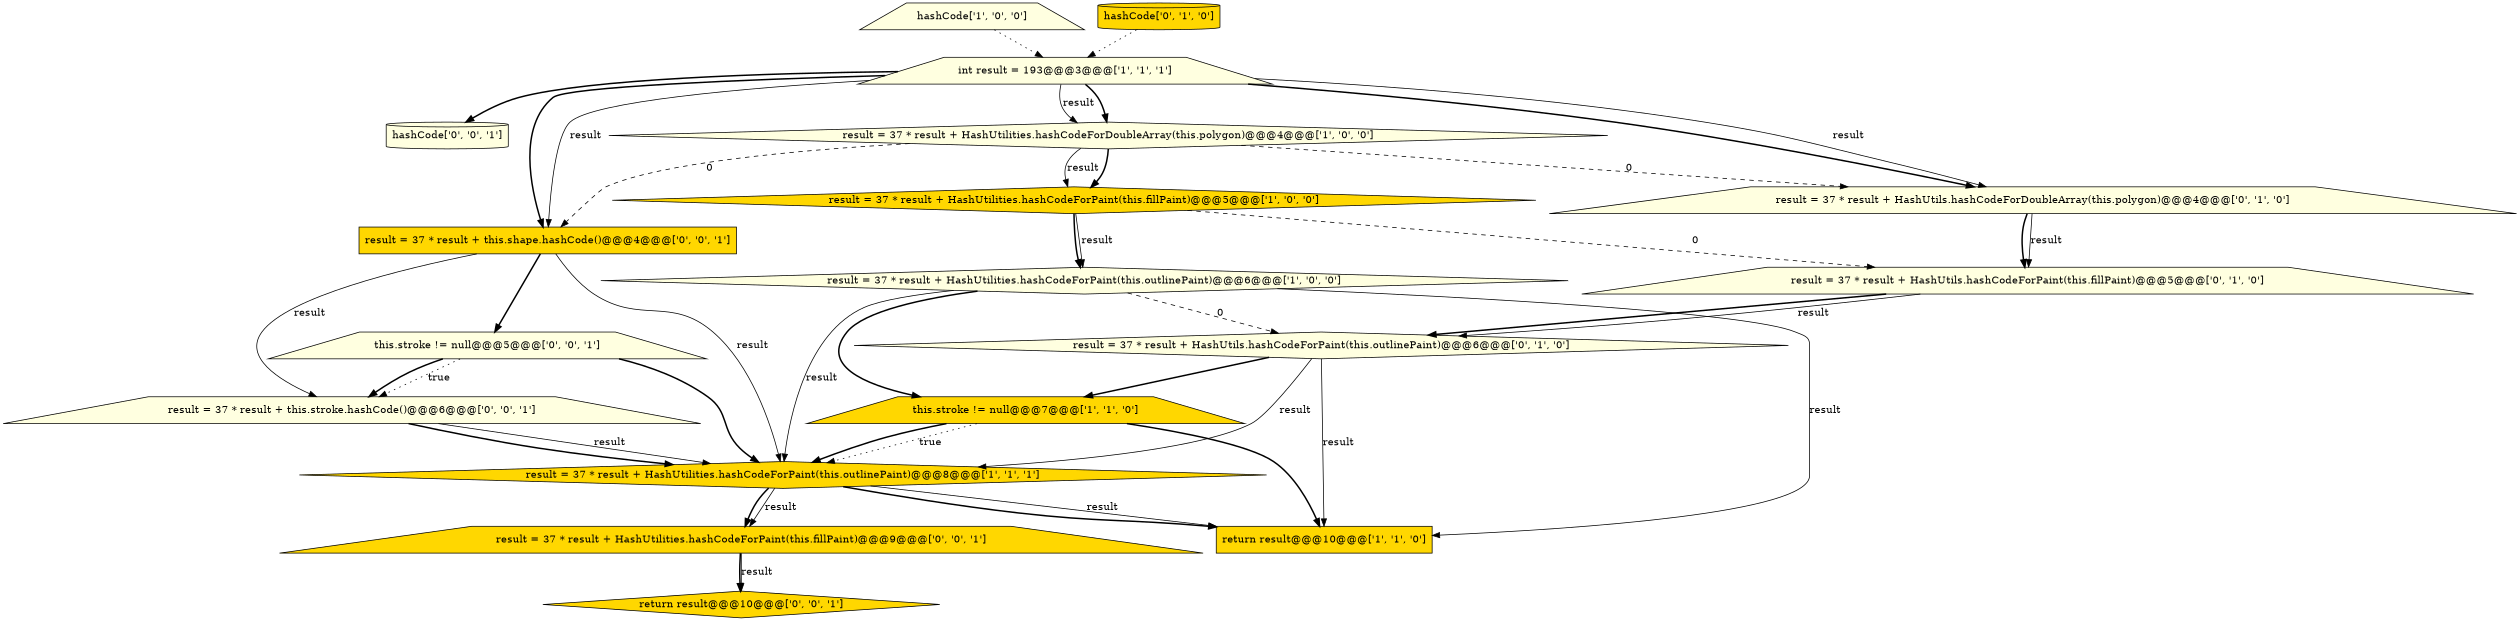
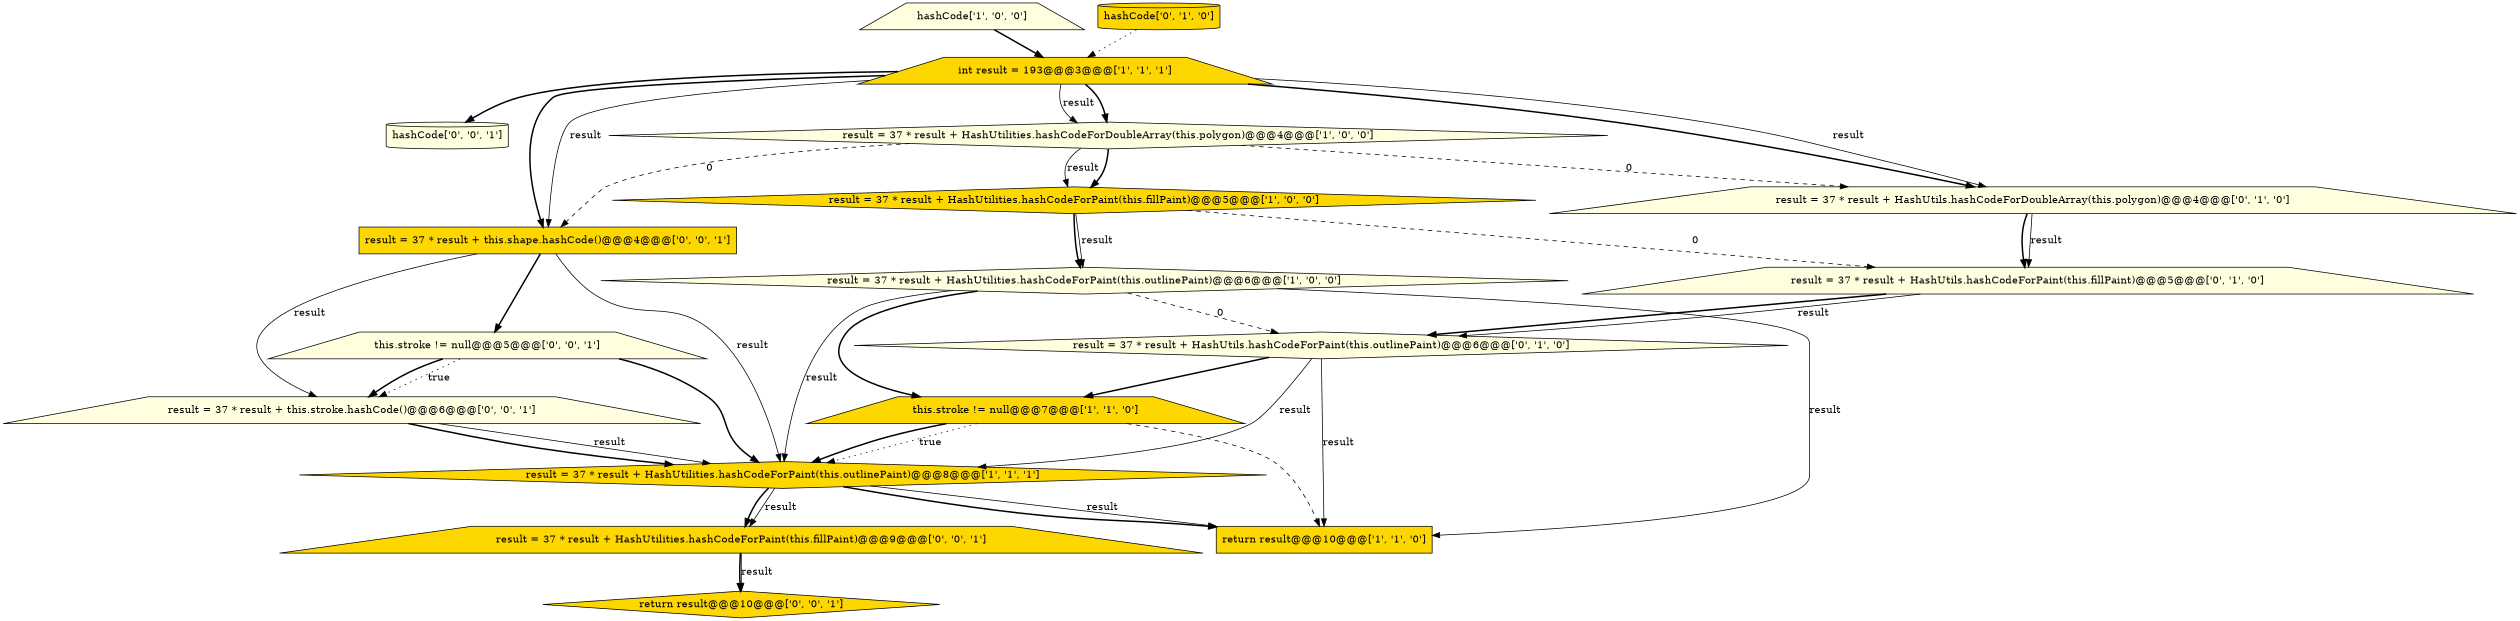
(1015, 42) -> (1015, 42)
(1065, 71) -> (1065, 71)
(1237, 446) -> (1237, 446)
